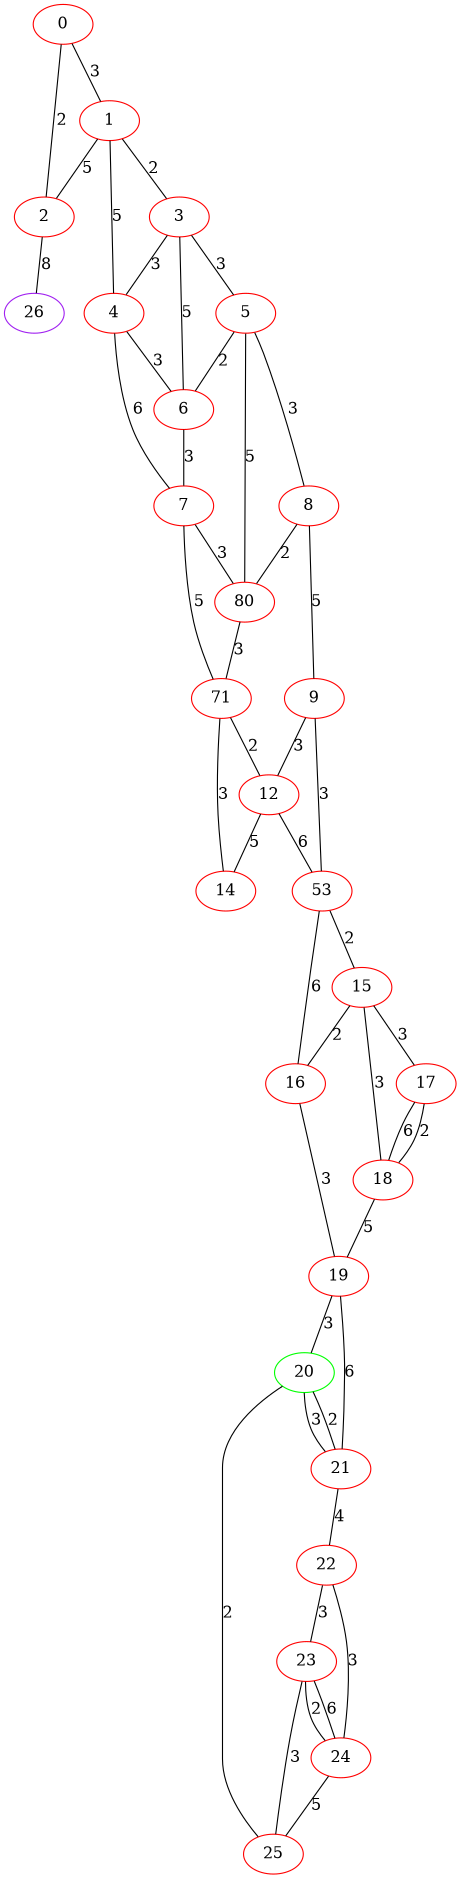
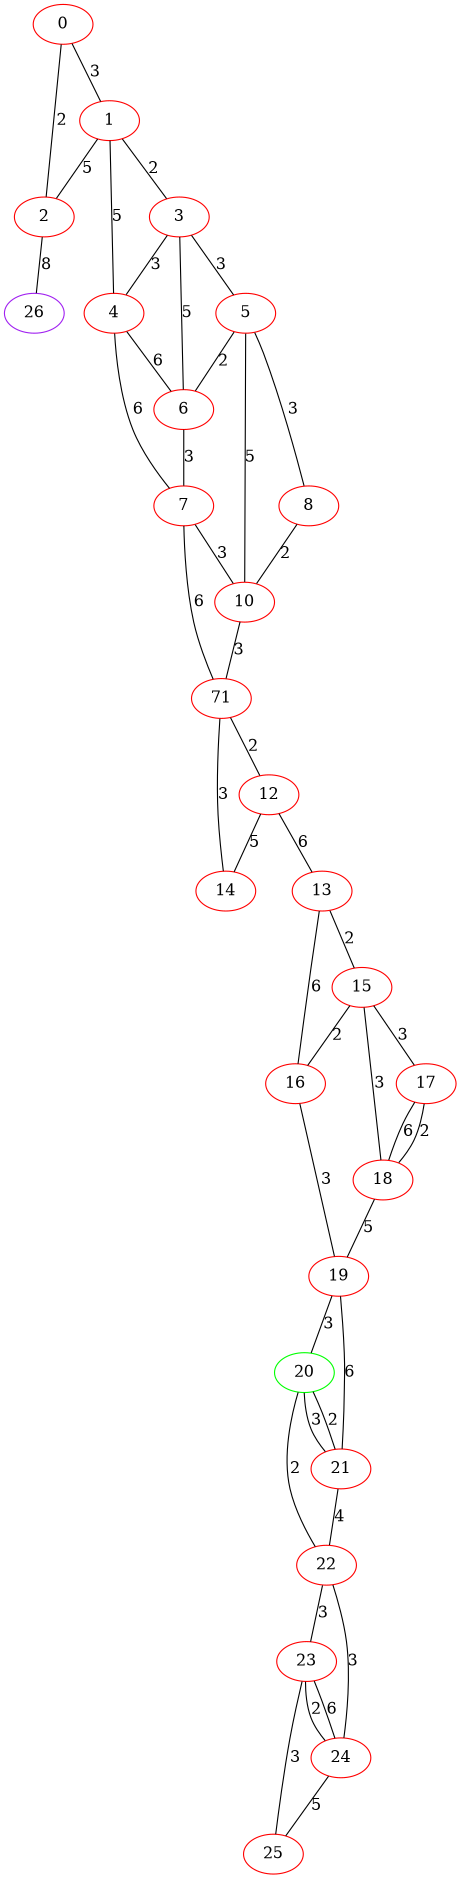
(158, 361) -> (158, 361)
(199, 602) -> (199, 602)
(245, 602) -> (245, 602)
(314, 698) -> none
(322, 891) -> (322, 891)
(222, 1604) -> (288, 1472)
